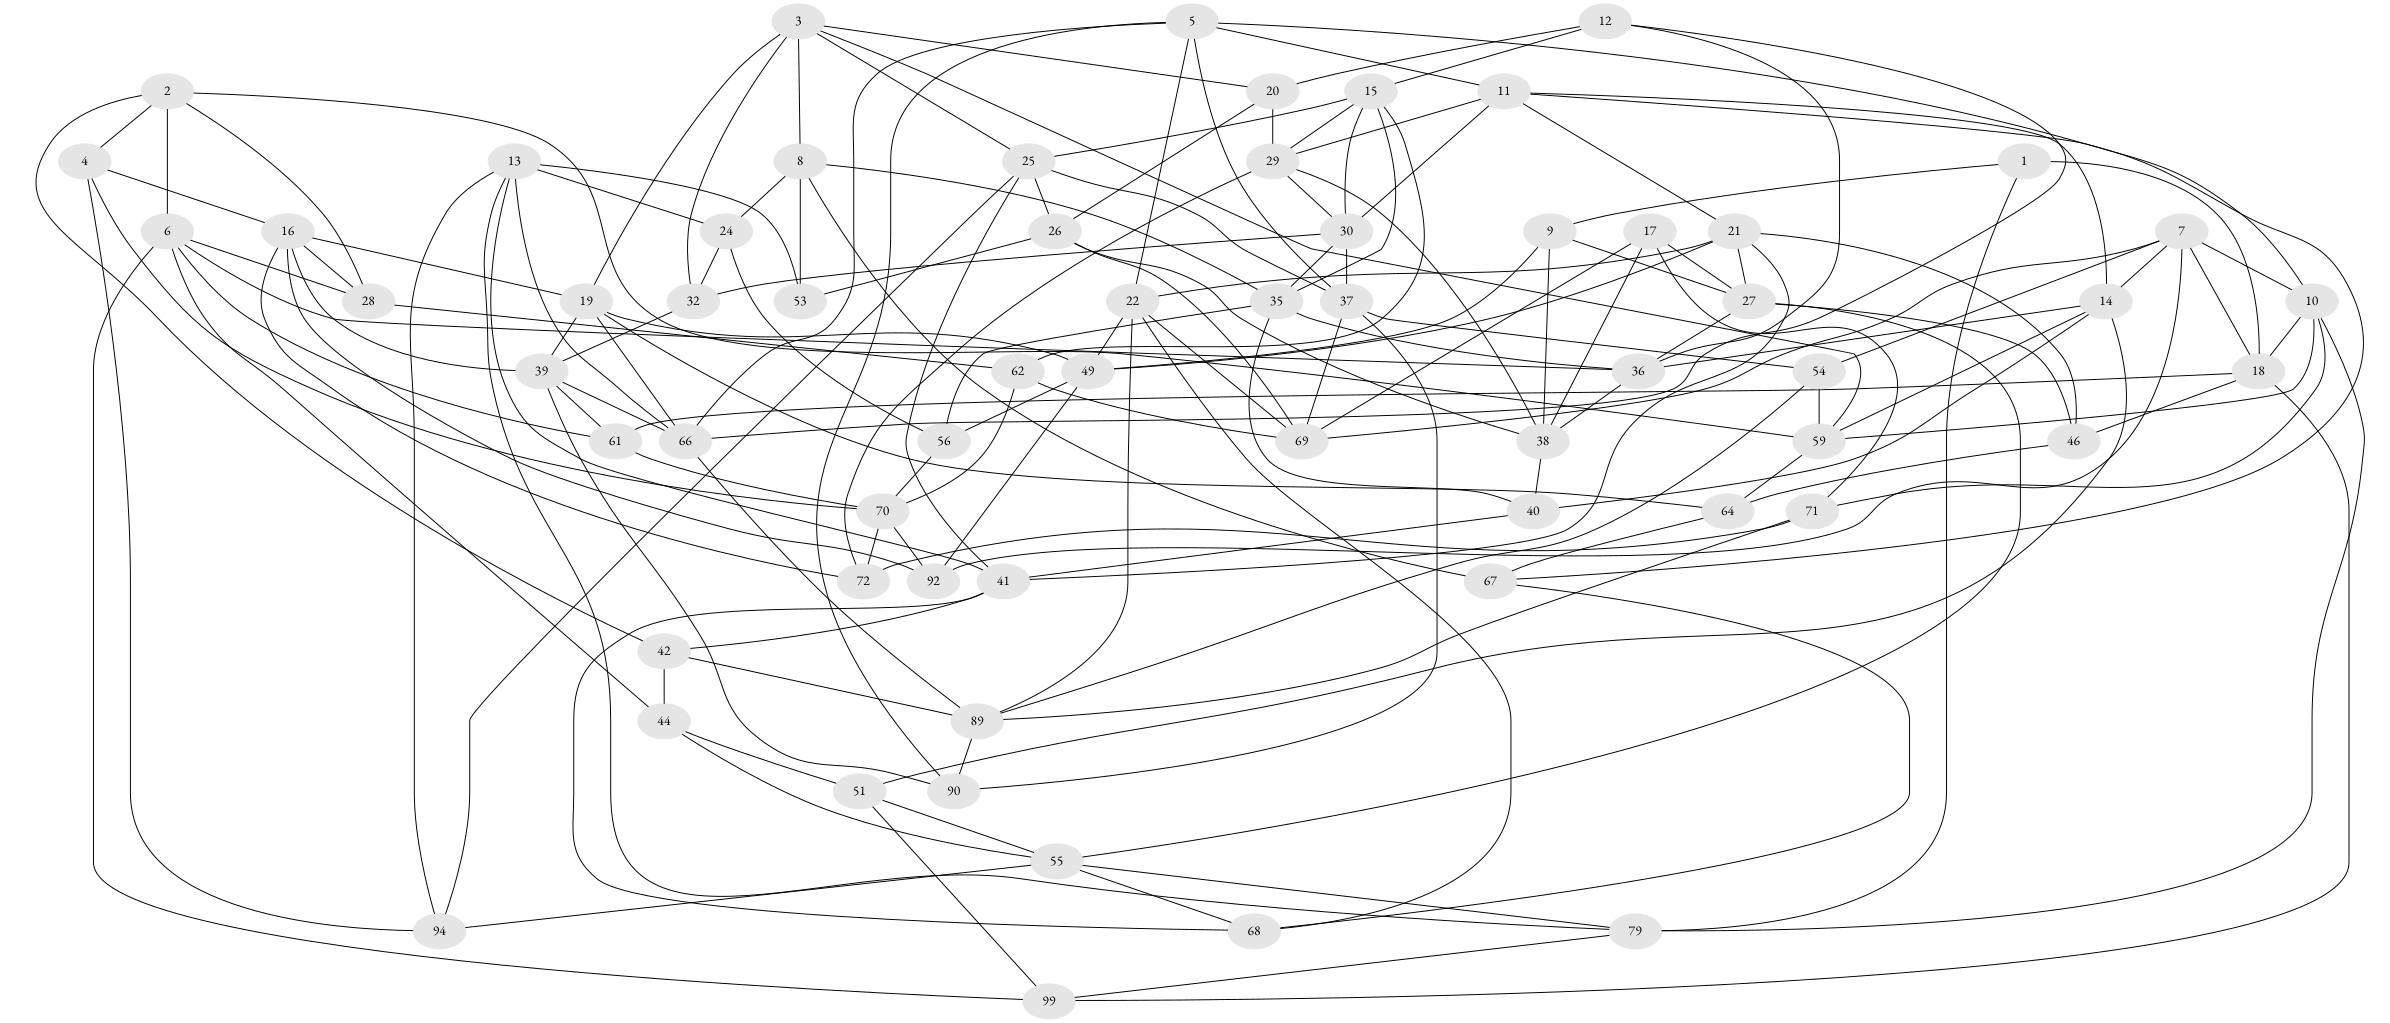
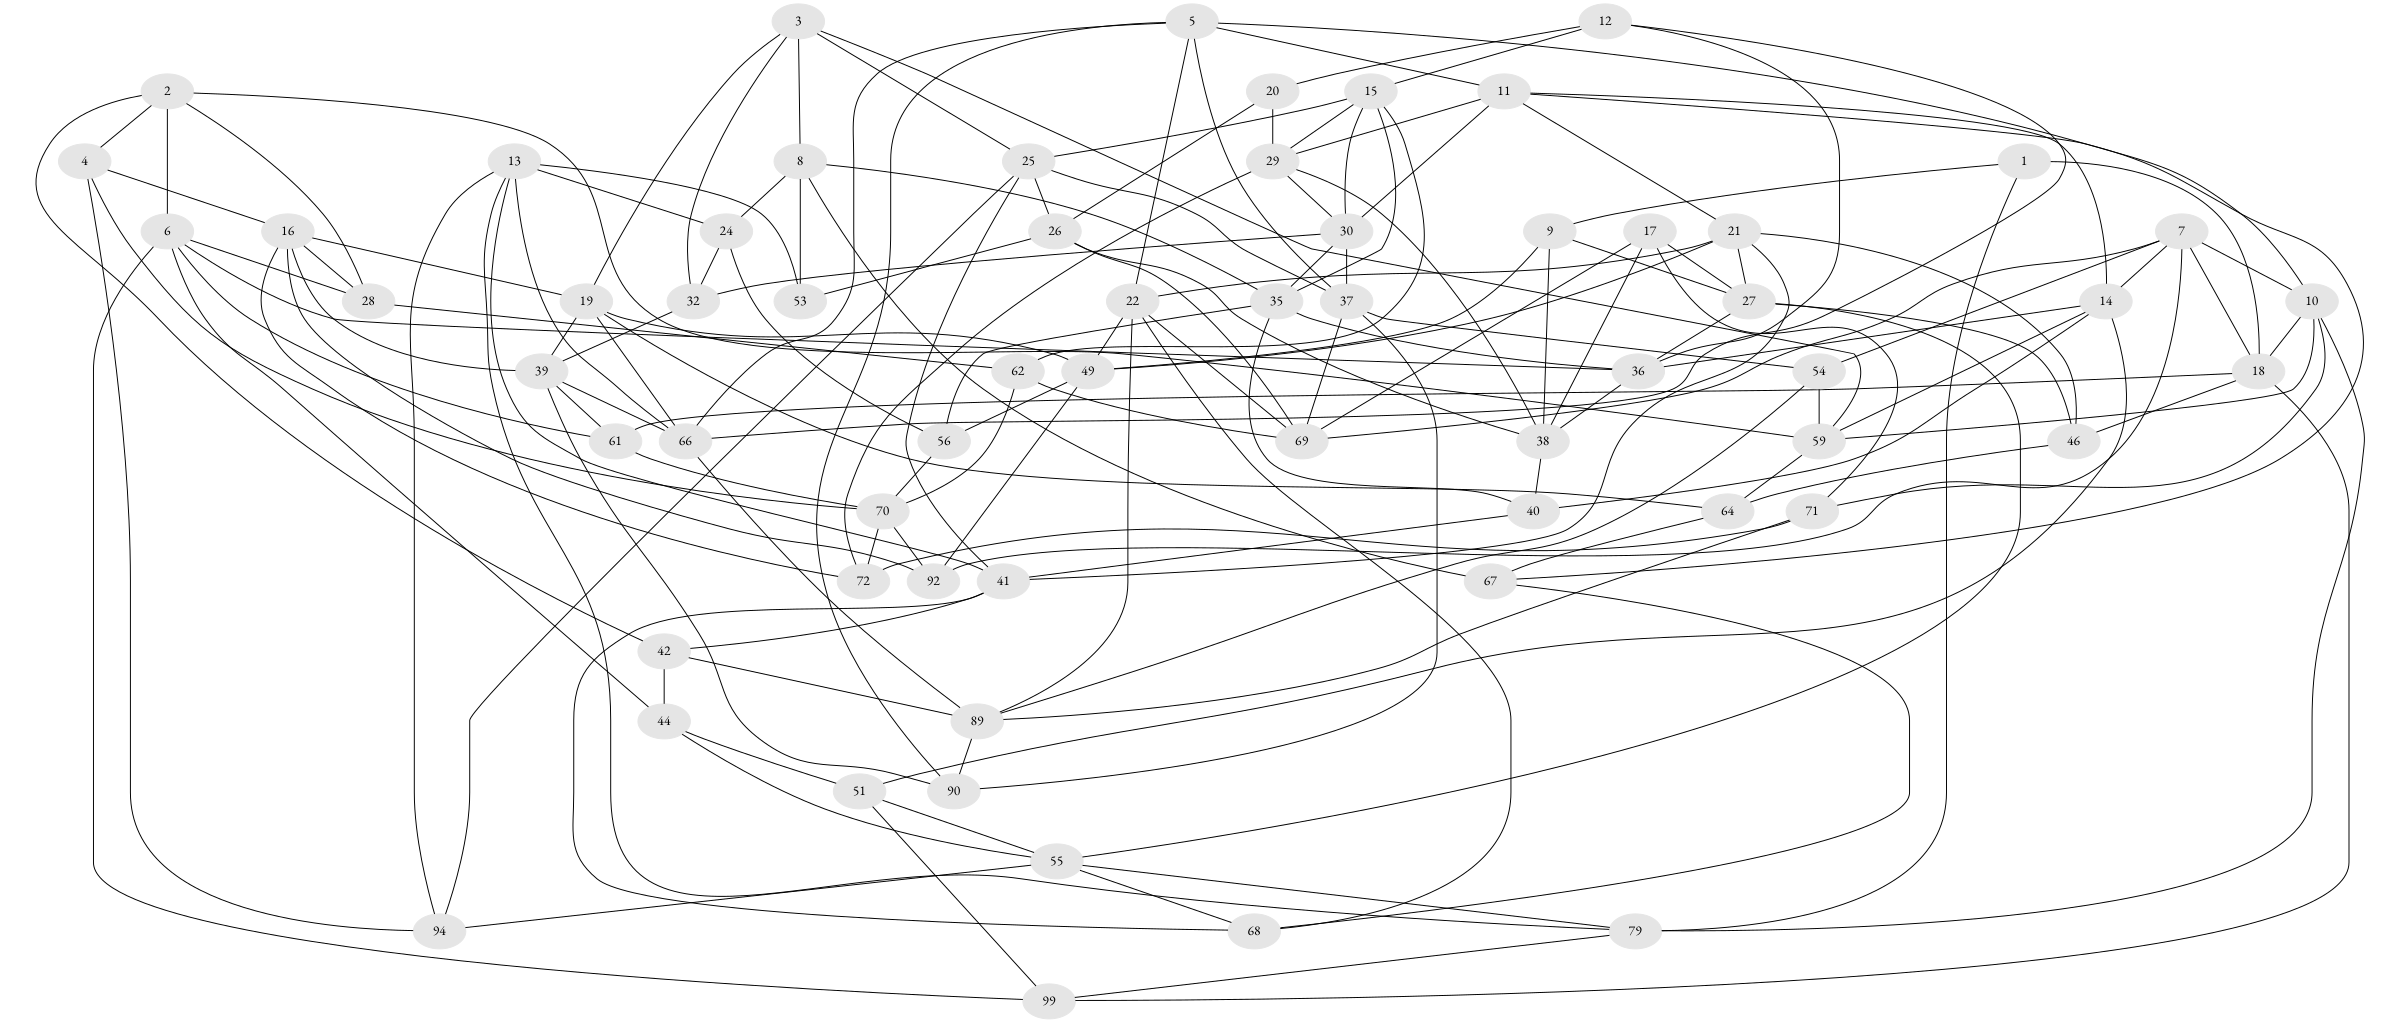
(1036, 56) -> none
